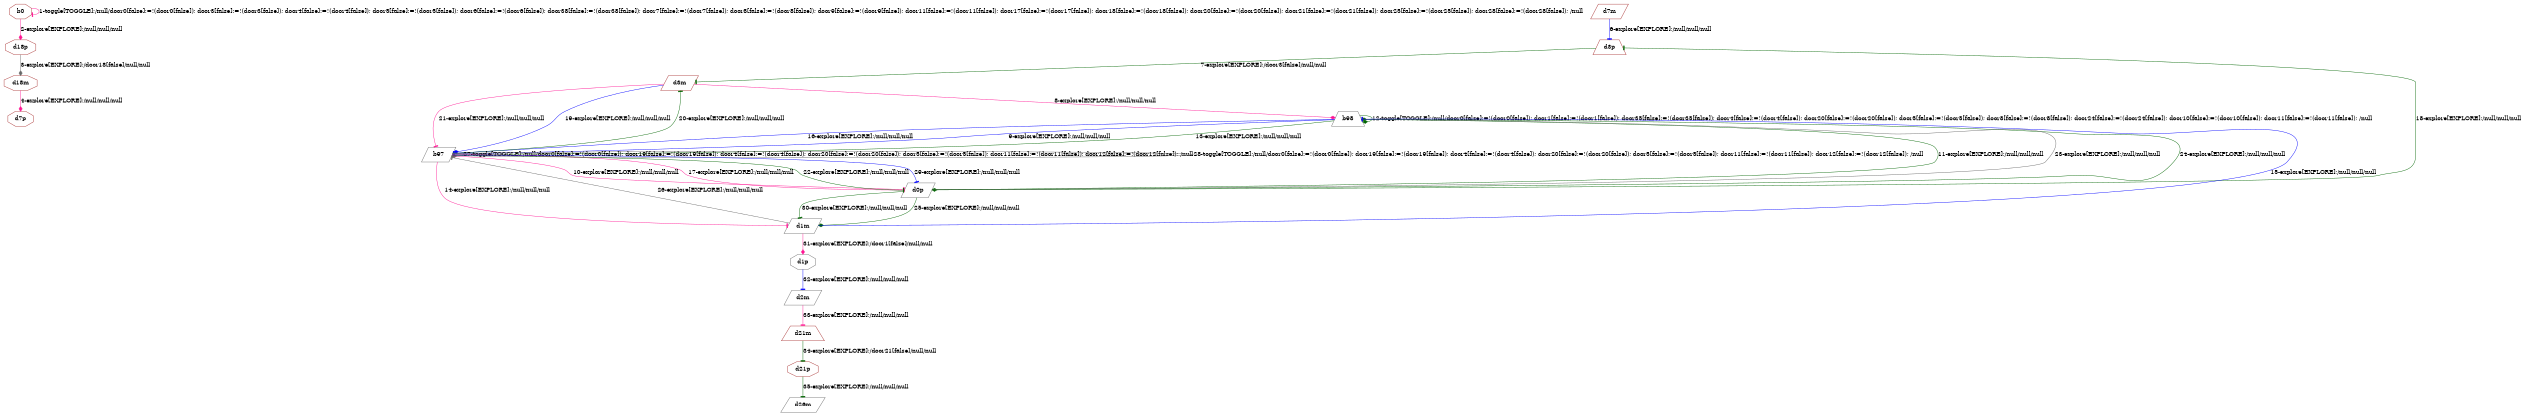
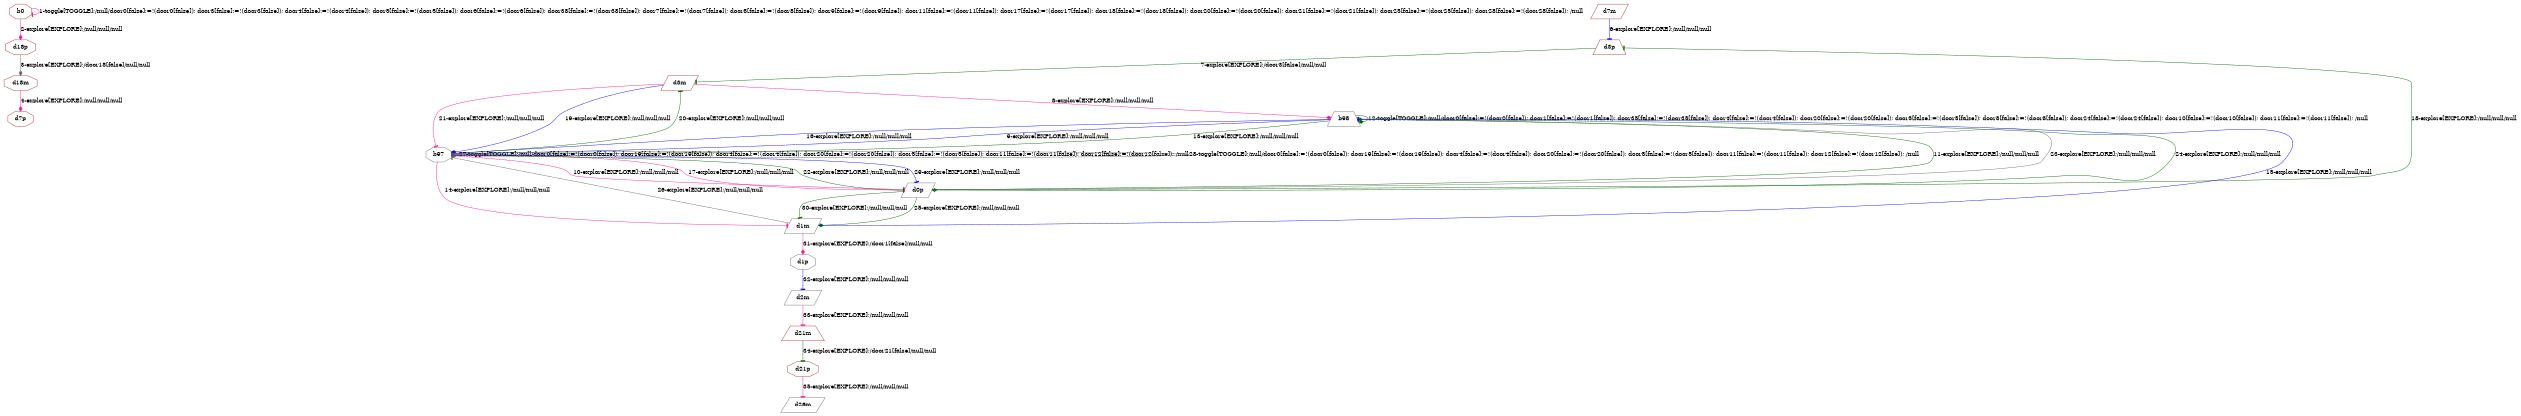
(439, 155) -> (439, 155)
(803, 386) -> (803, 386)
